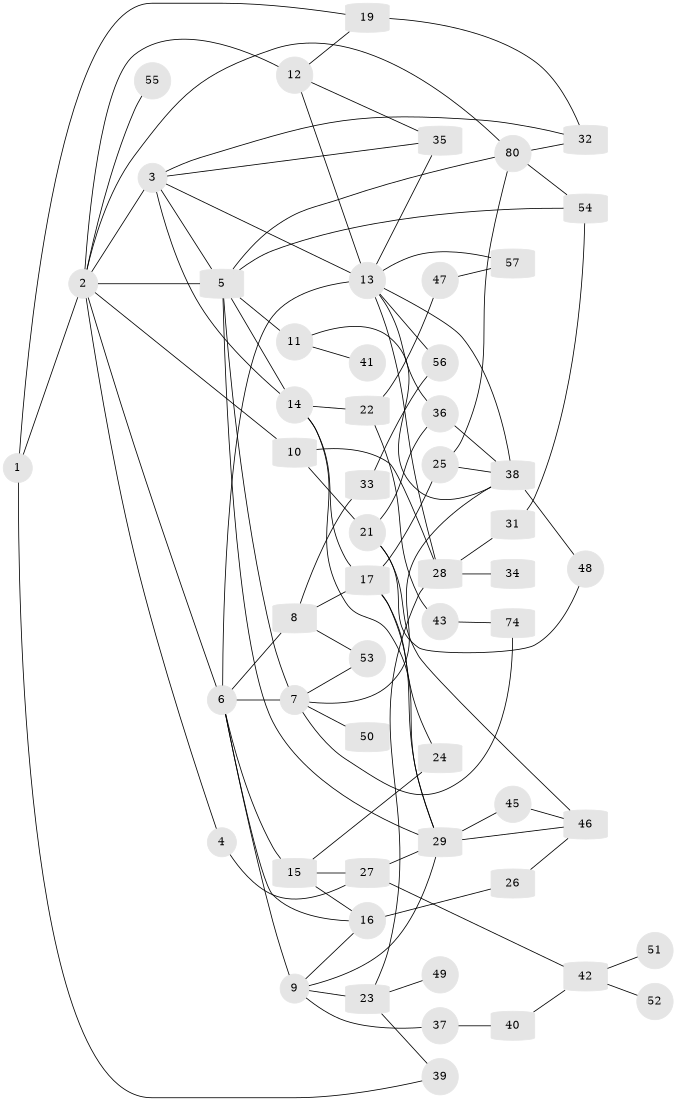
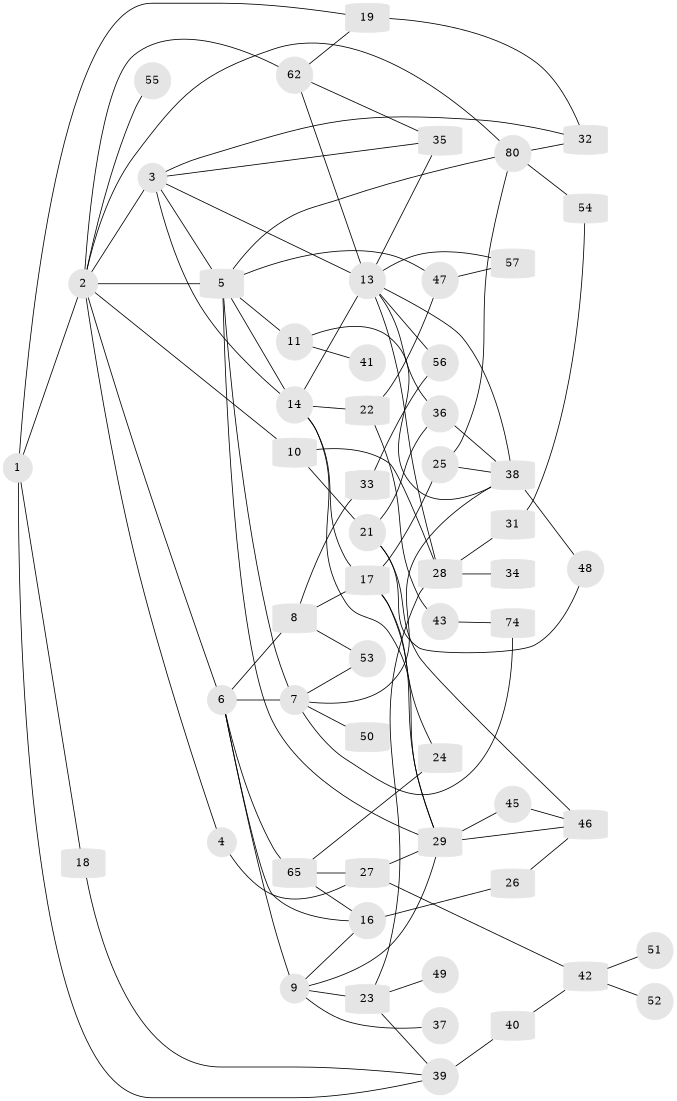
(295, 75) -> (295, 75)
(389, 221) -> (335, 252)
(229, 513) -> (331, 343)
none -> (83, 863)
(295, 873) -> (295, 873)
(475, 1026) -> (474, 1053)
